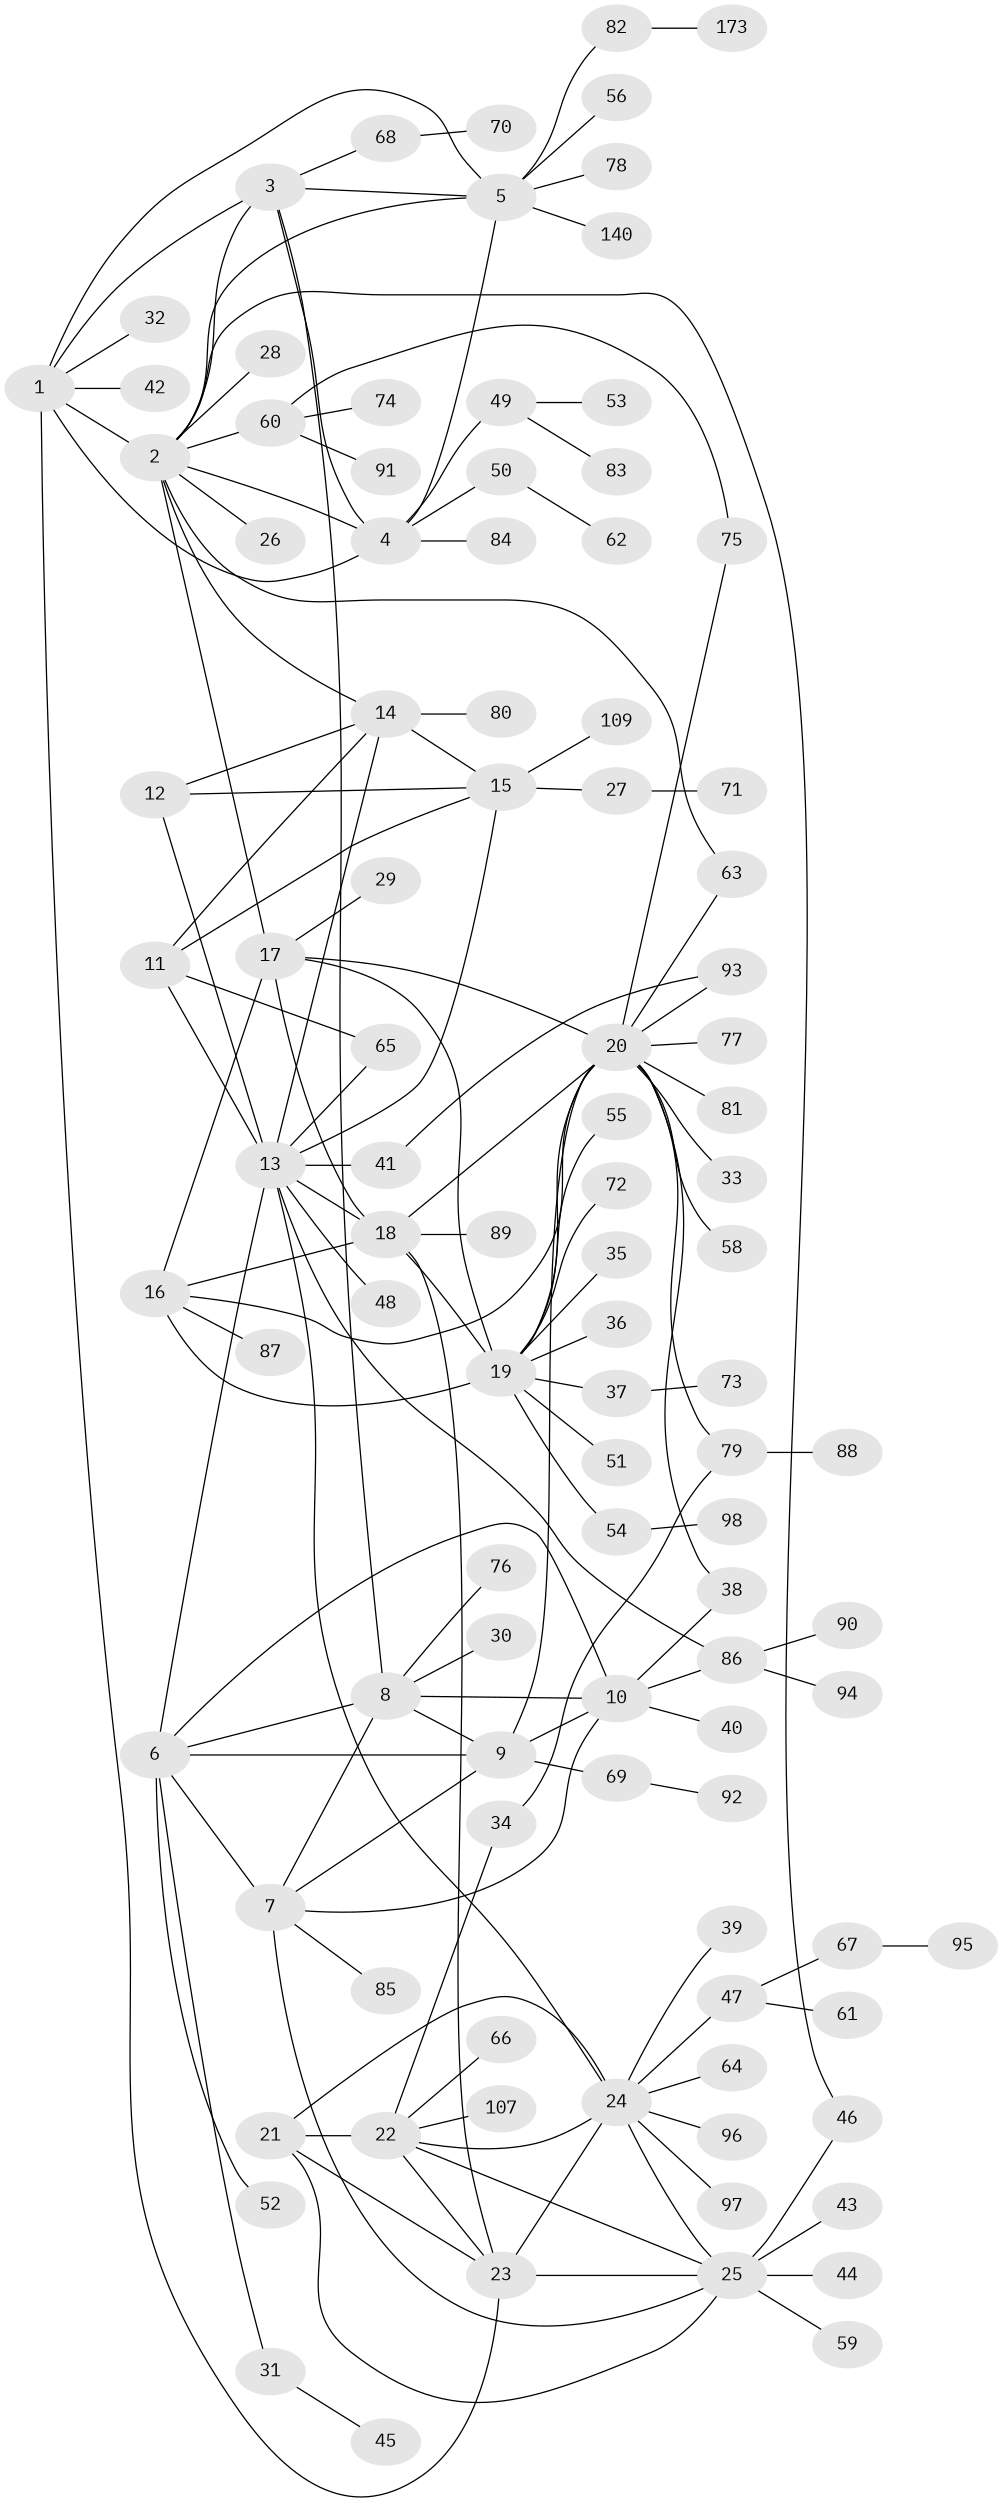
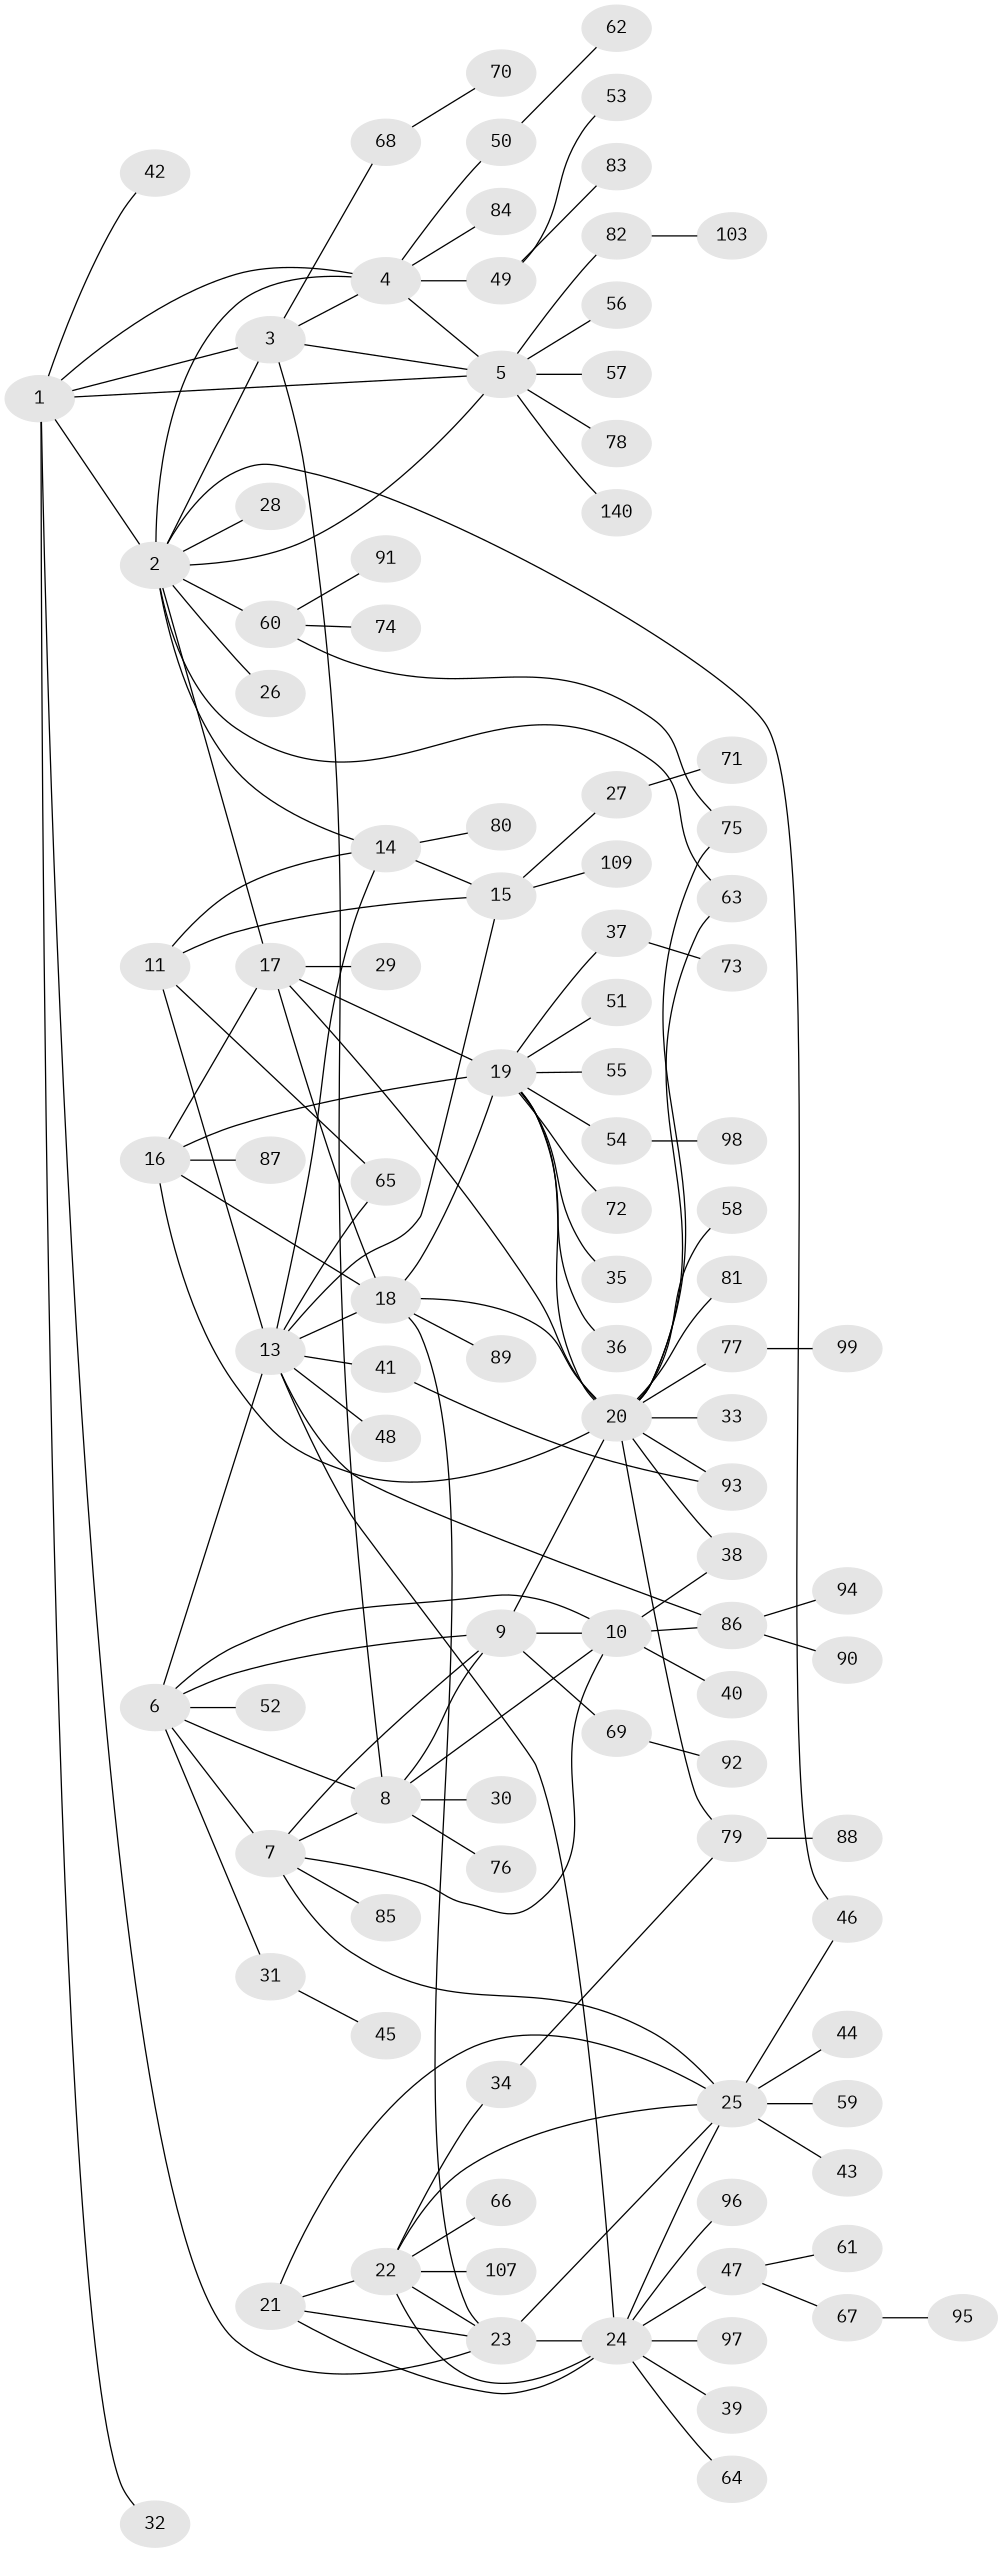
(732, 28) -> (732, 236)
none -> (617, 374)
(155, 795) -> none
none -> (847, 1349)
